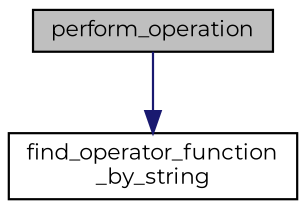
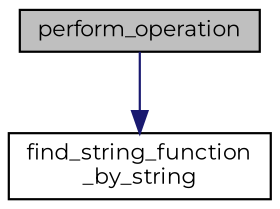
(153, 166) -> (140, 166)
